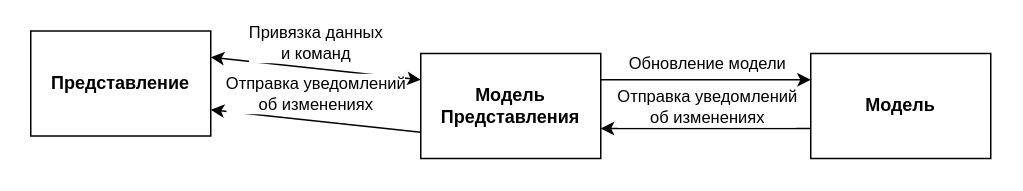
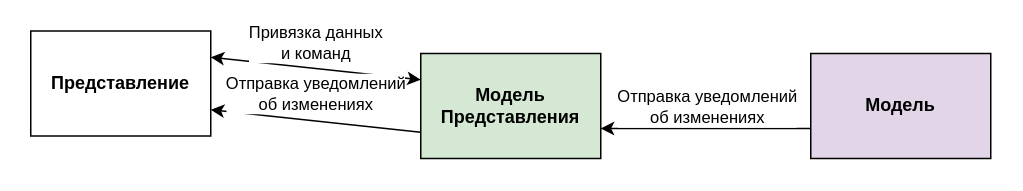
(701, 80) -> none
(511, 106) -> (511, 106)
(901, 106) -> (901, 106)
